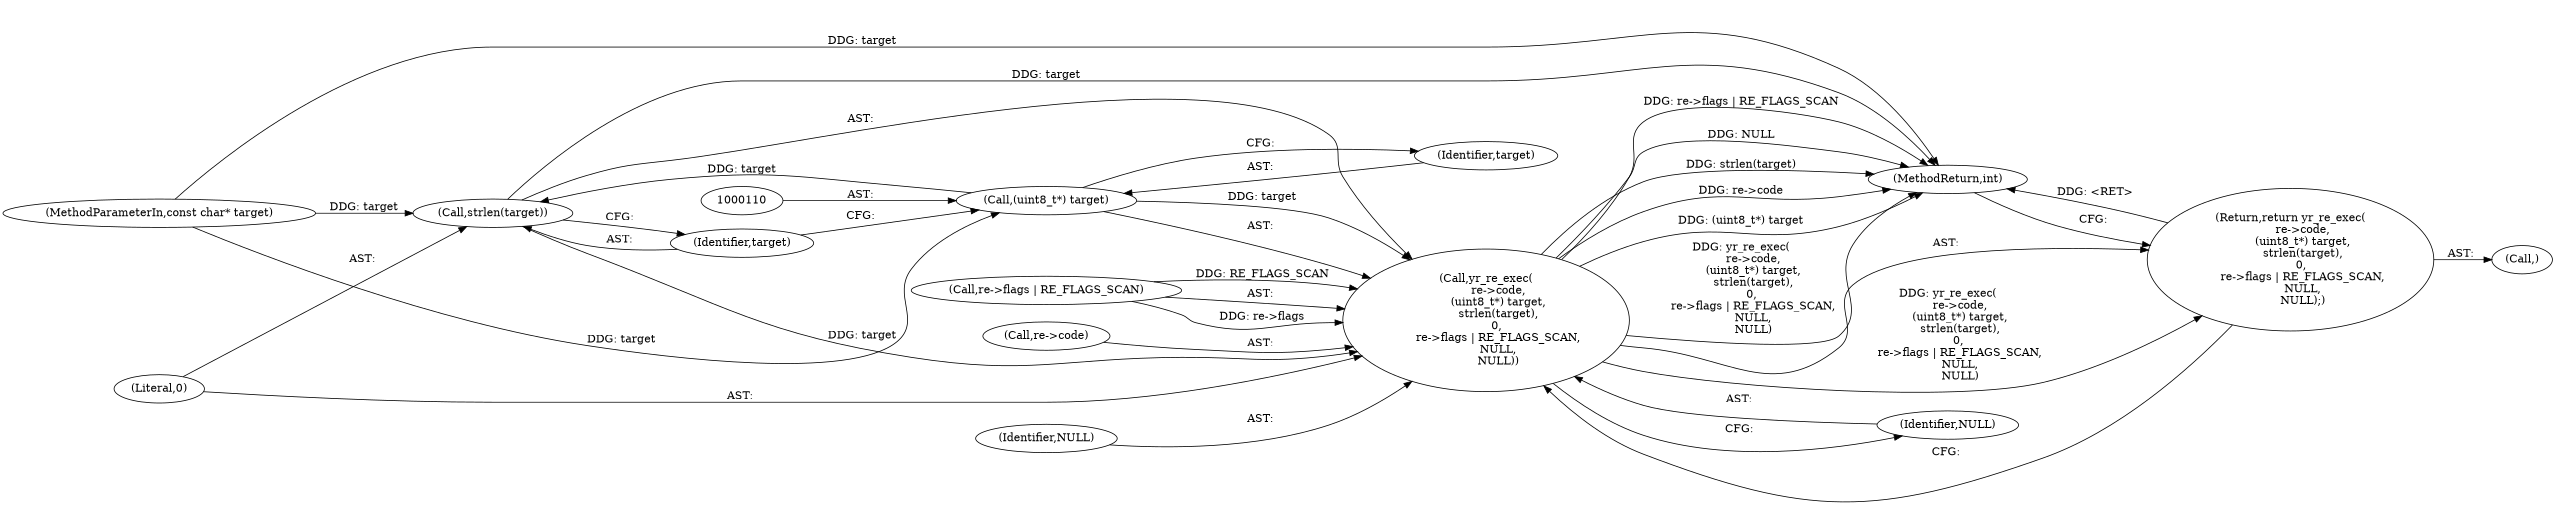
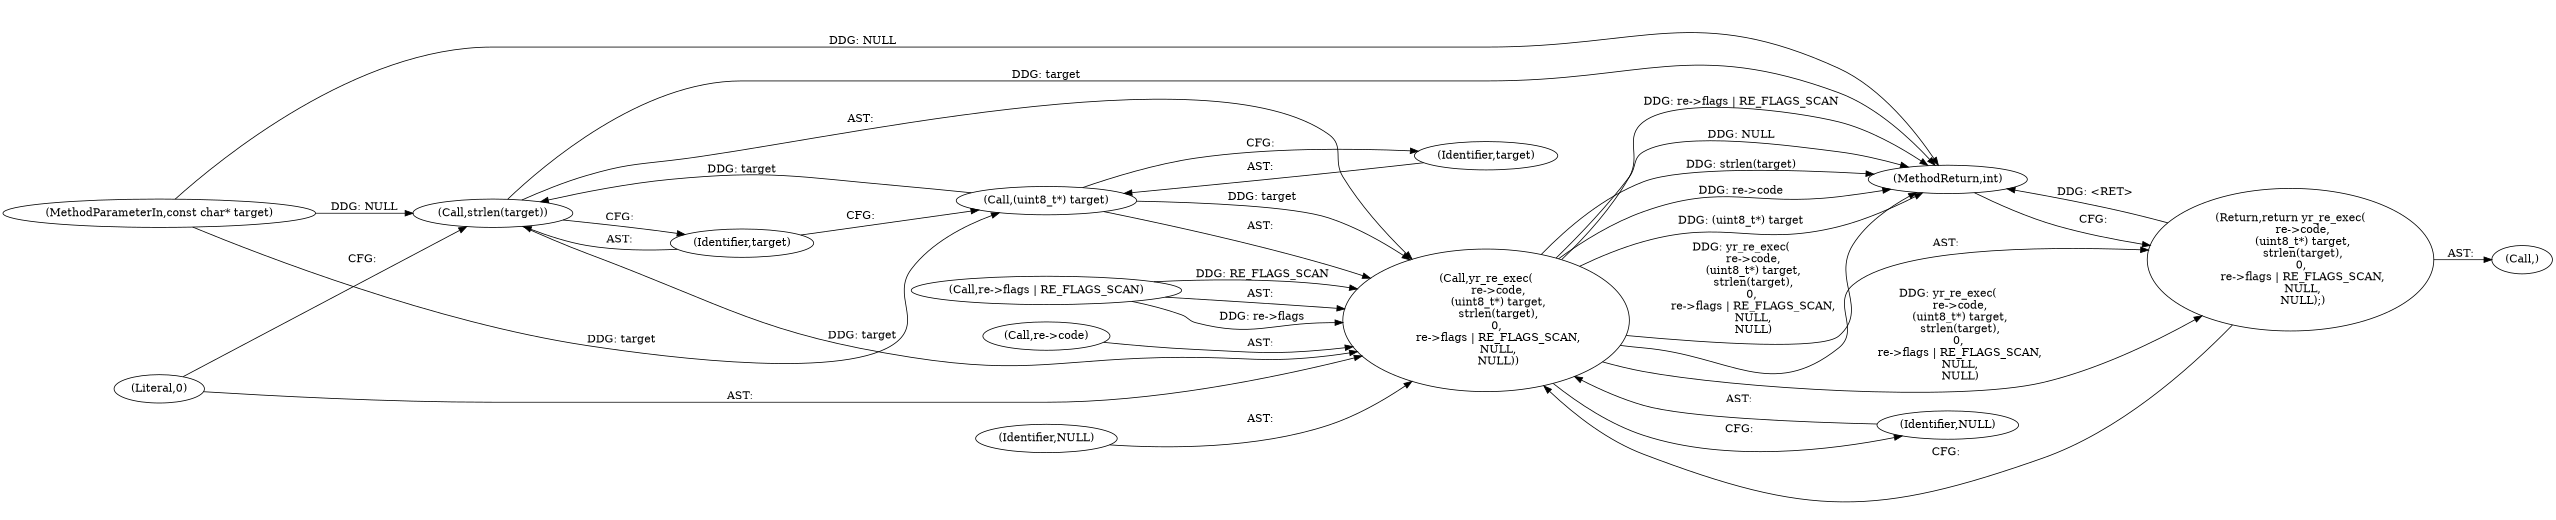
(862, 41) -> (862, 41)
(742, 201) -> none
(364, 207) -> (364, 207)
(364, 259) -> (364, 259)
